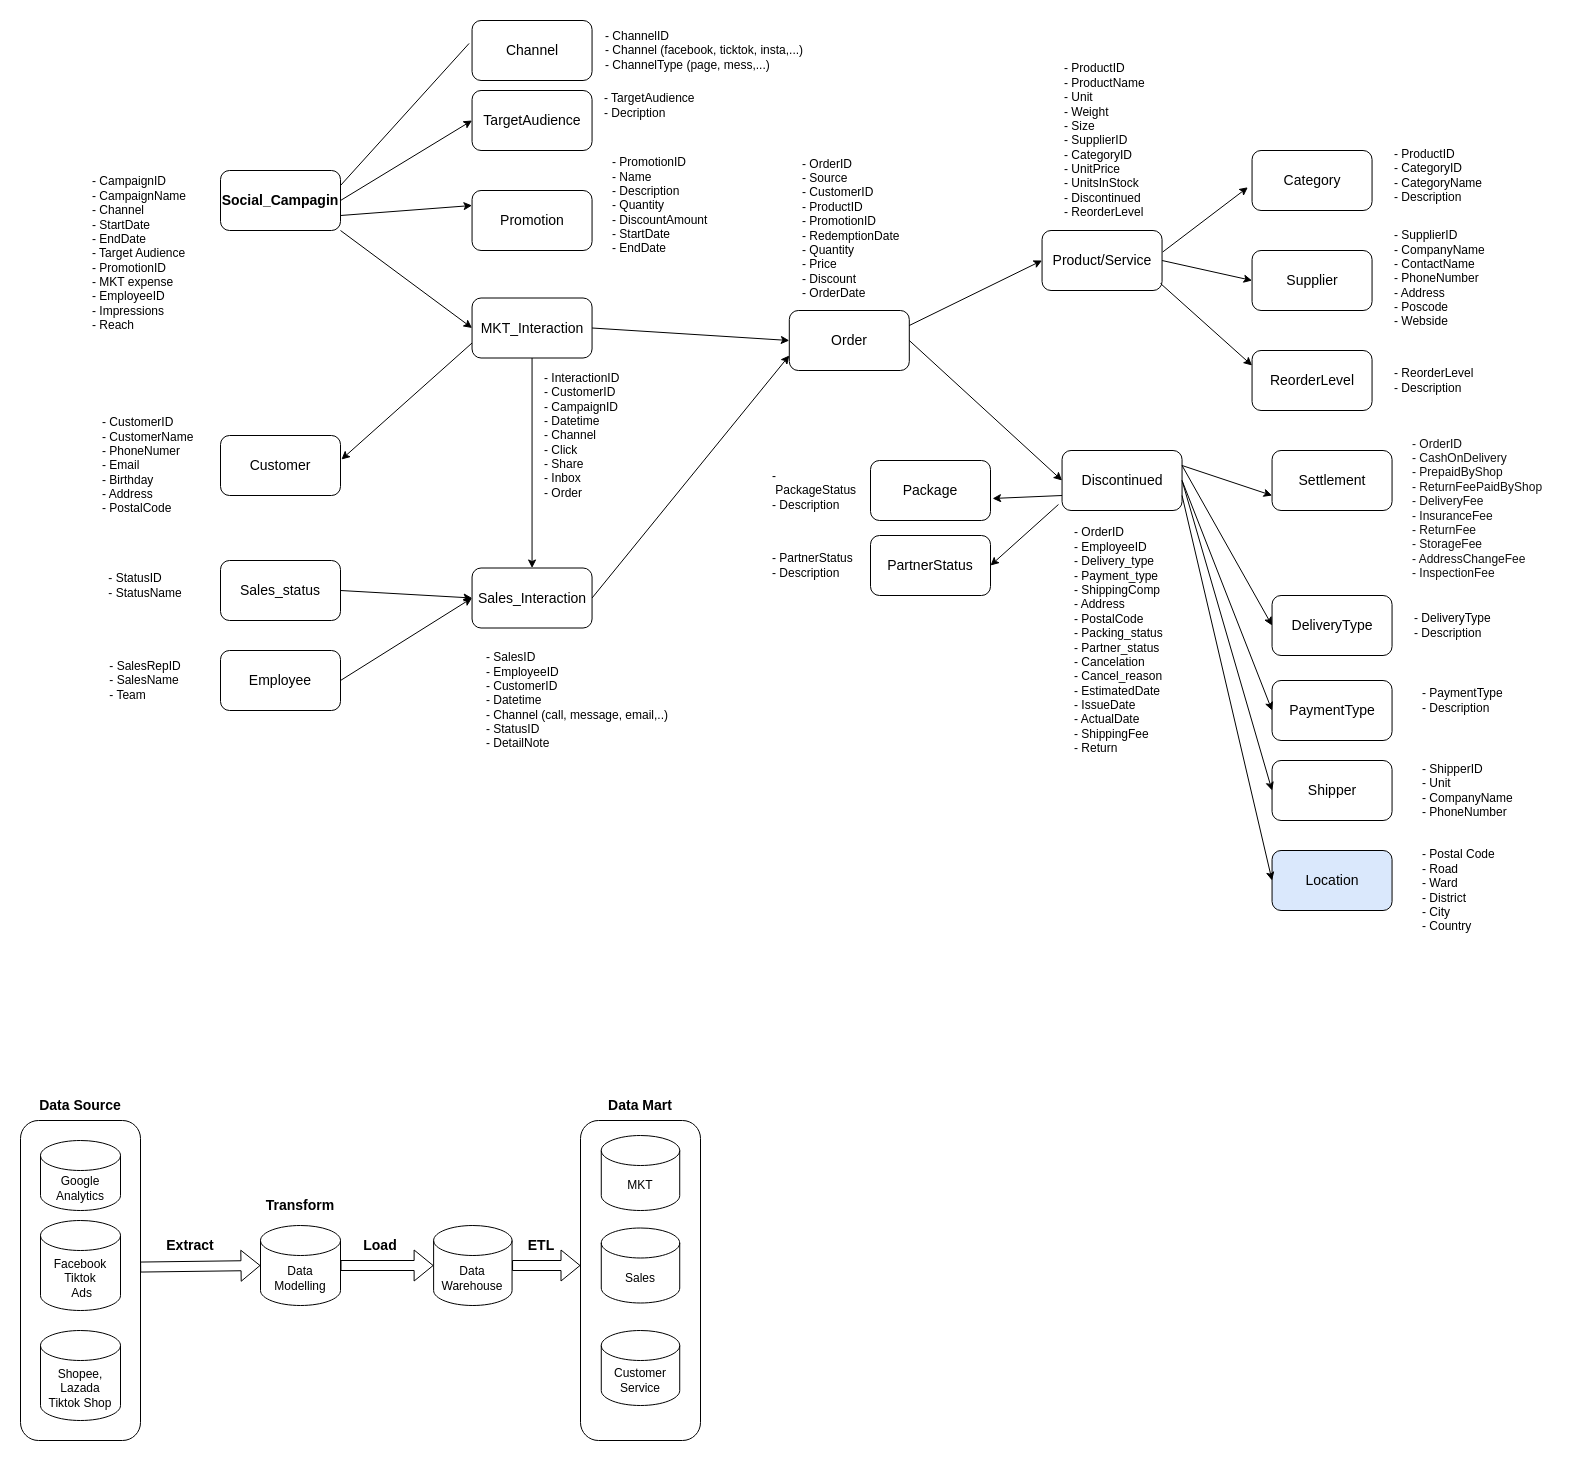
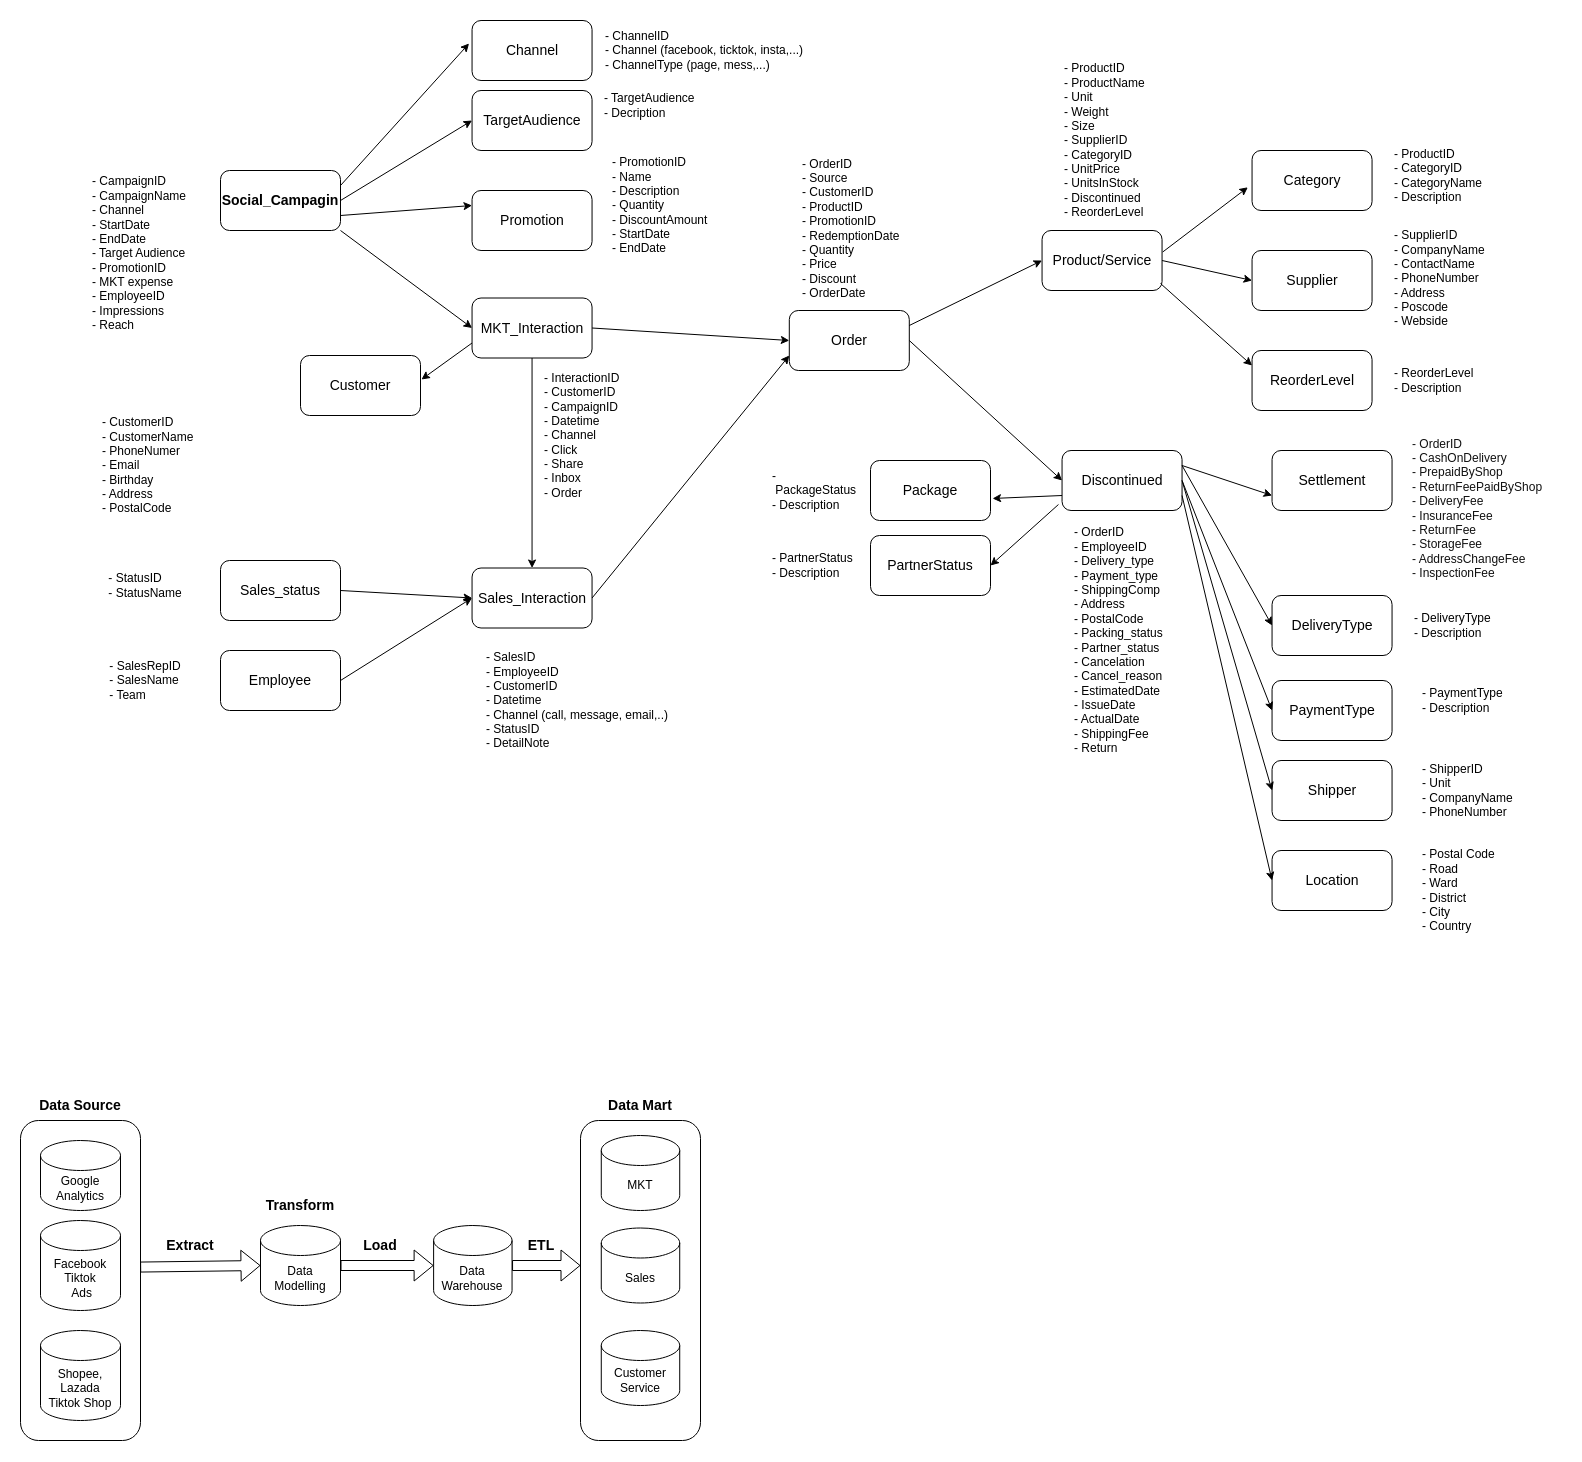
(466, 47) -> (463, 50)
(281, 466) -> (361, 386)
(1332, 881) -> (1332, 881)
